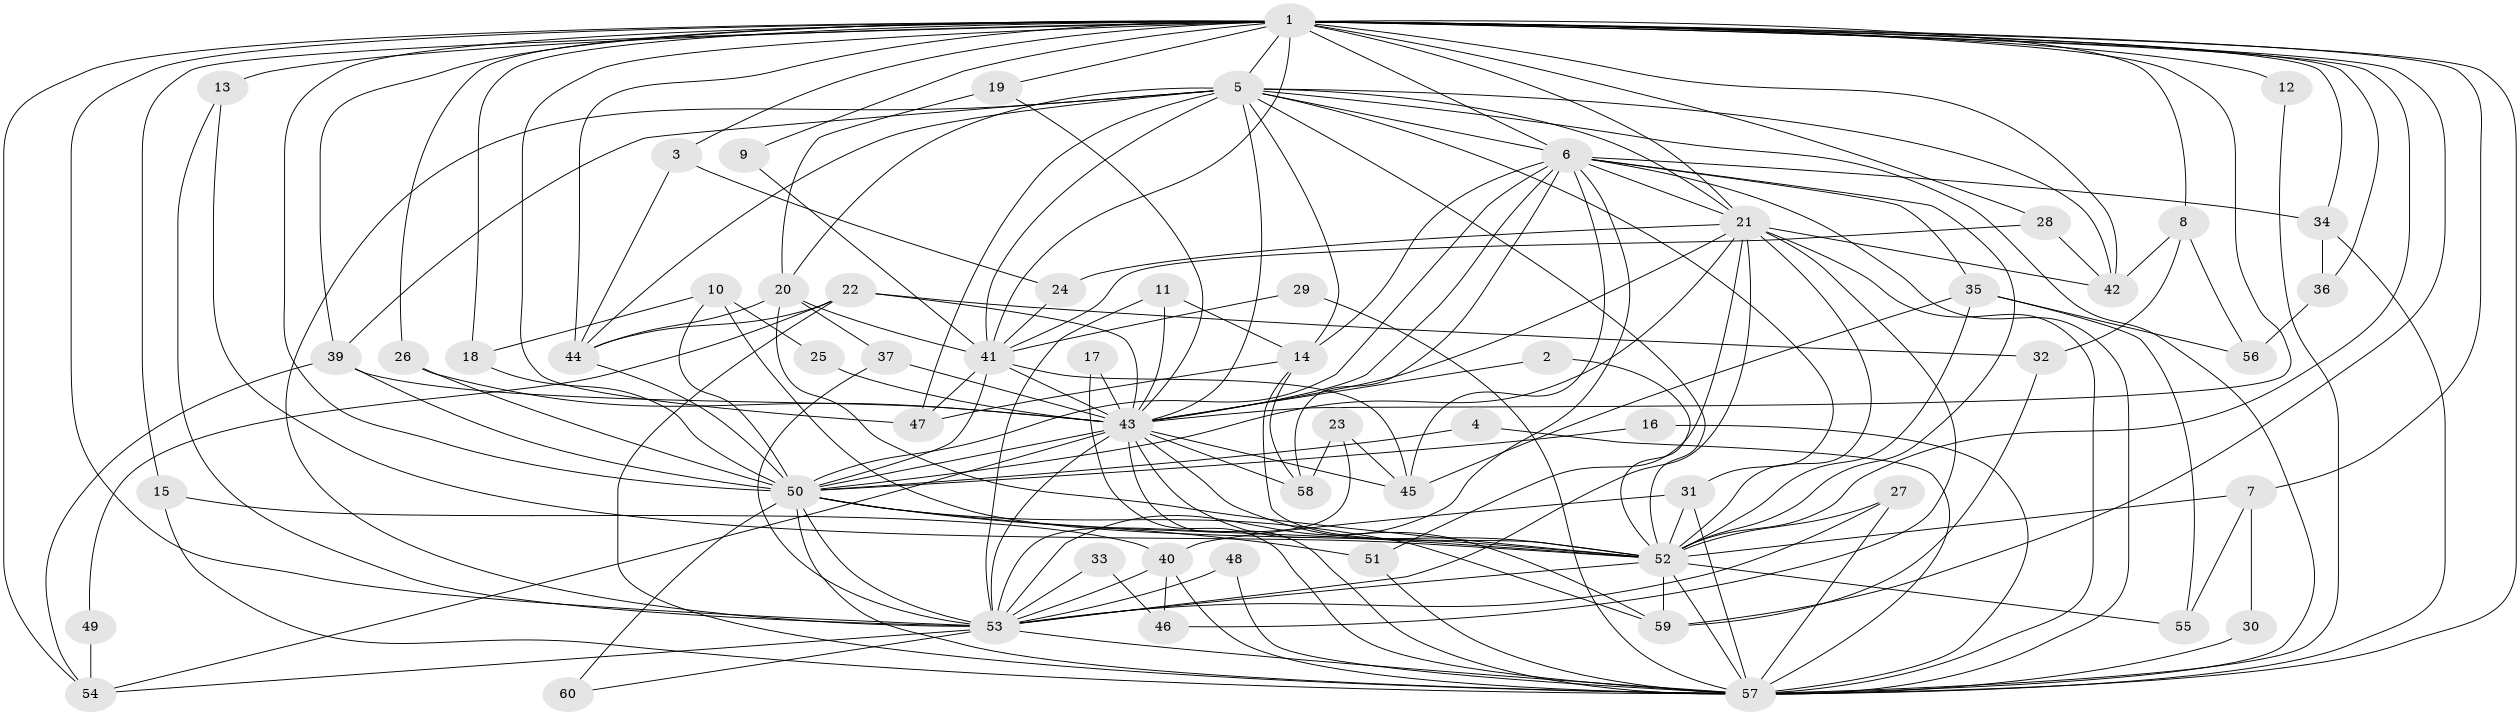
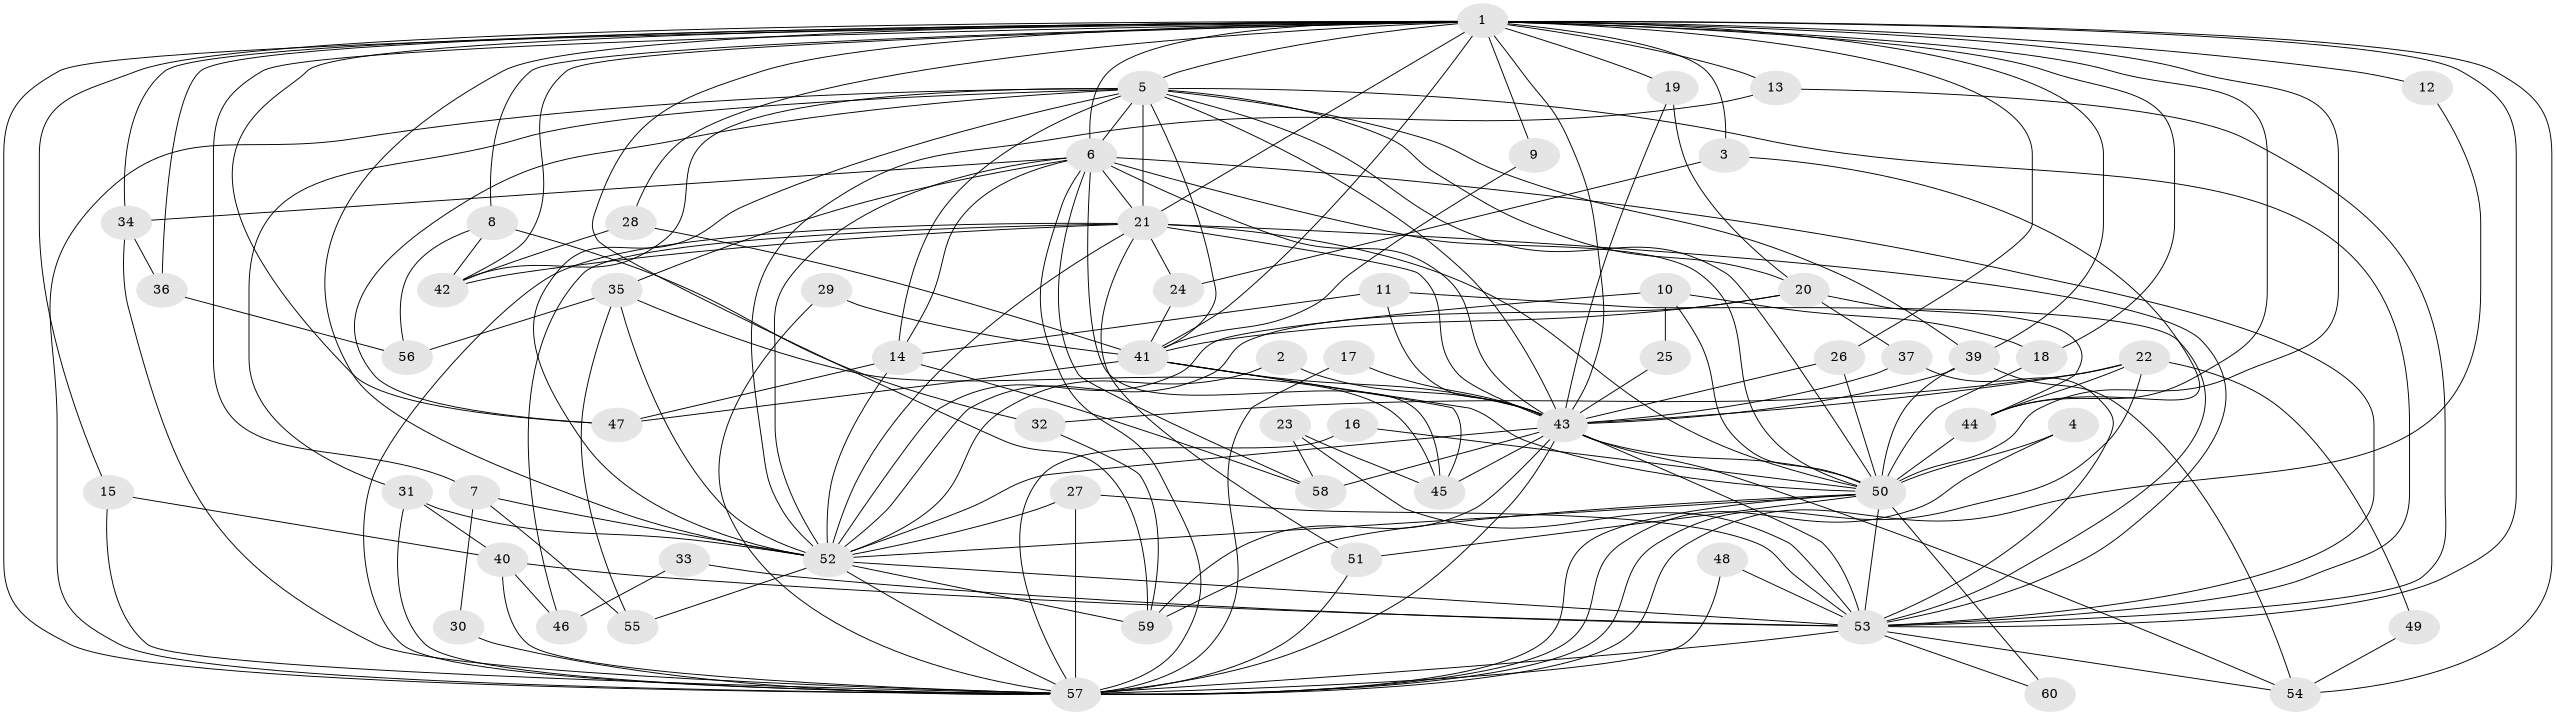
(871, 144) -> (1417, 206)
